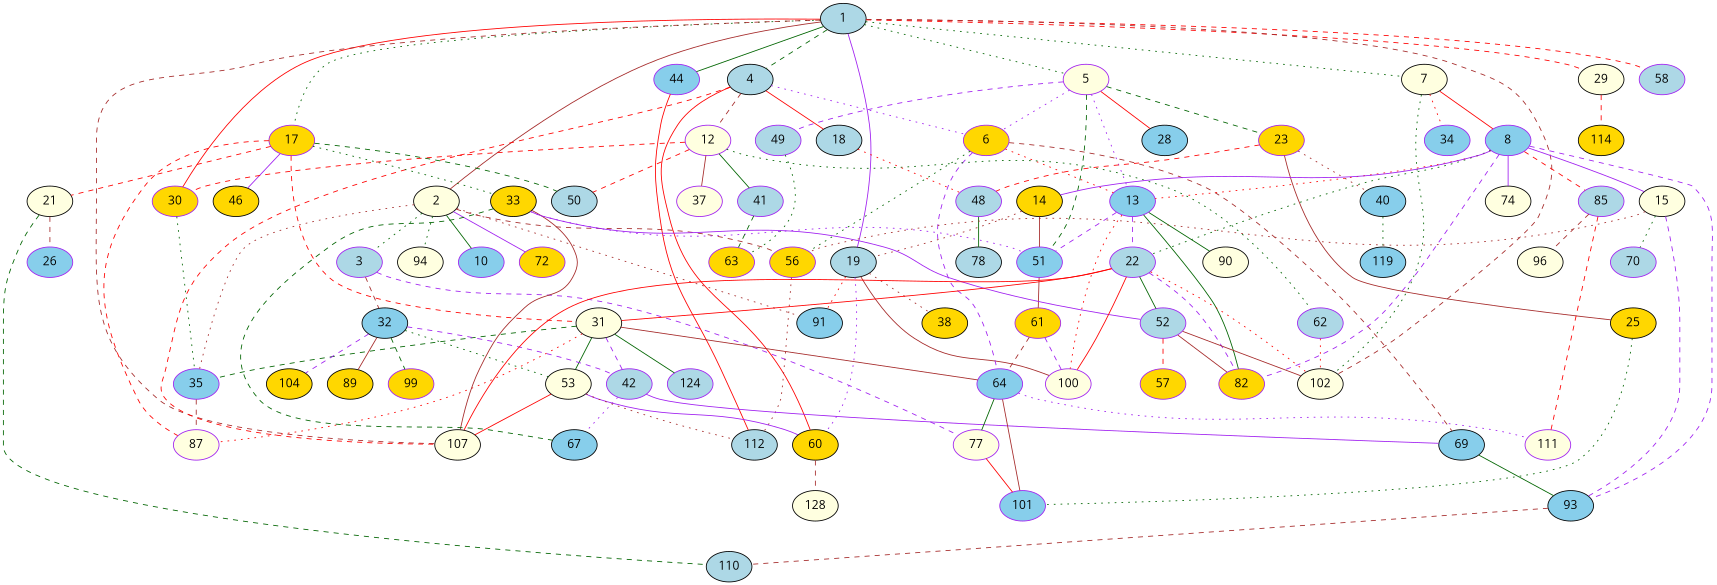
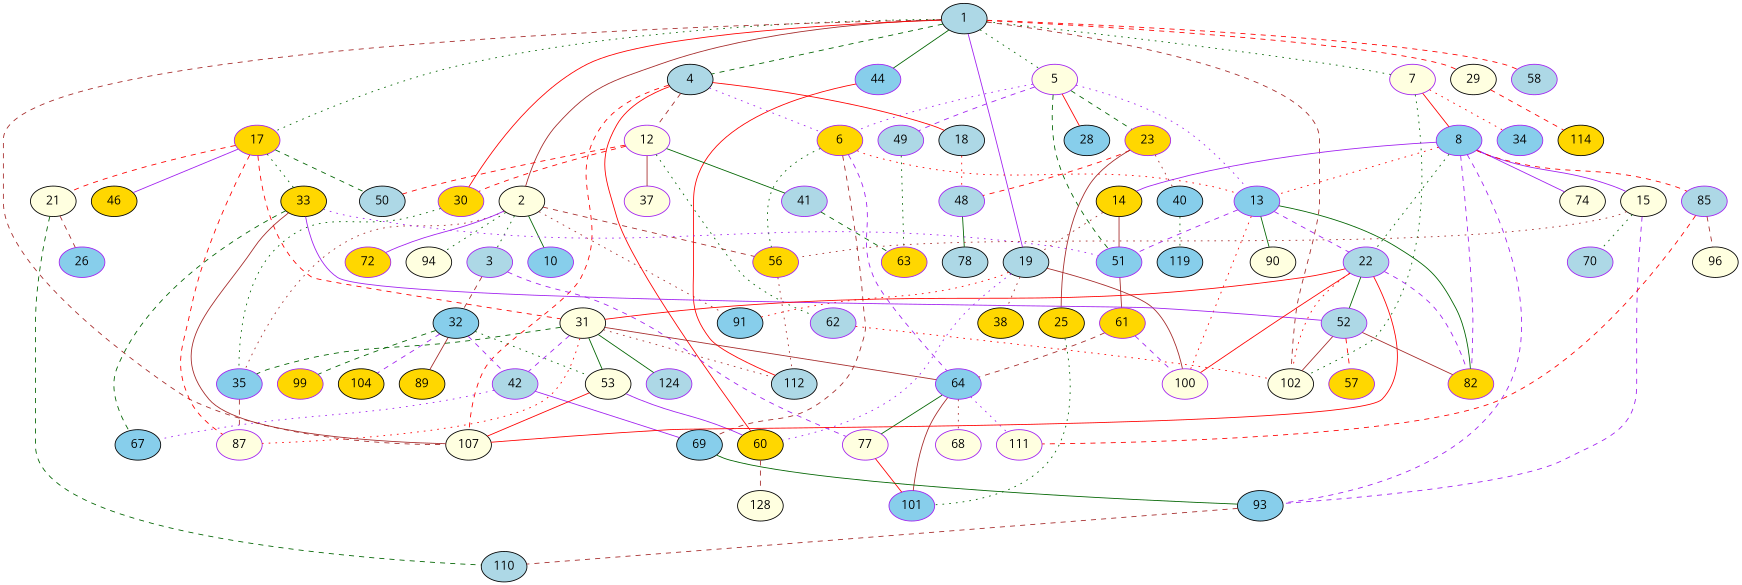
(1424, 80) -> (1413, 80)
(659, 419) -> (676, 350)
none -> (958, 445)
